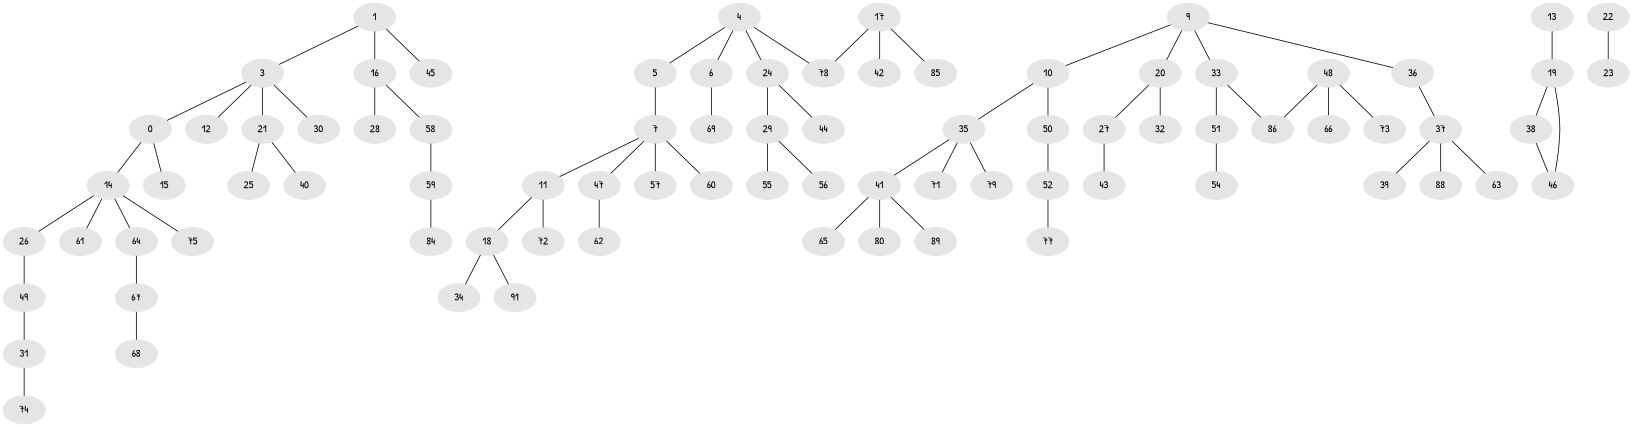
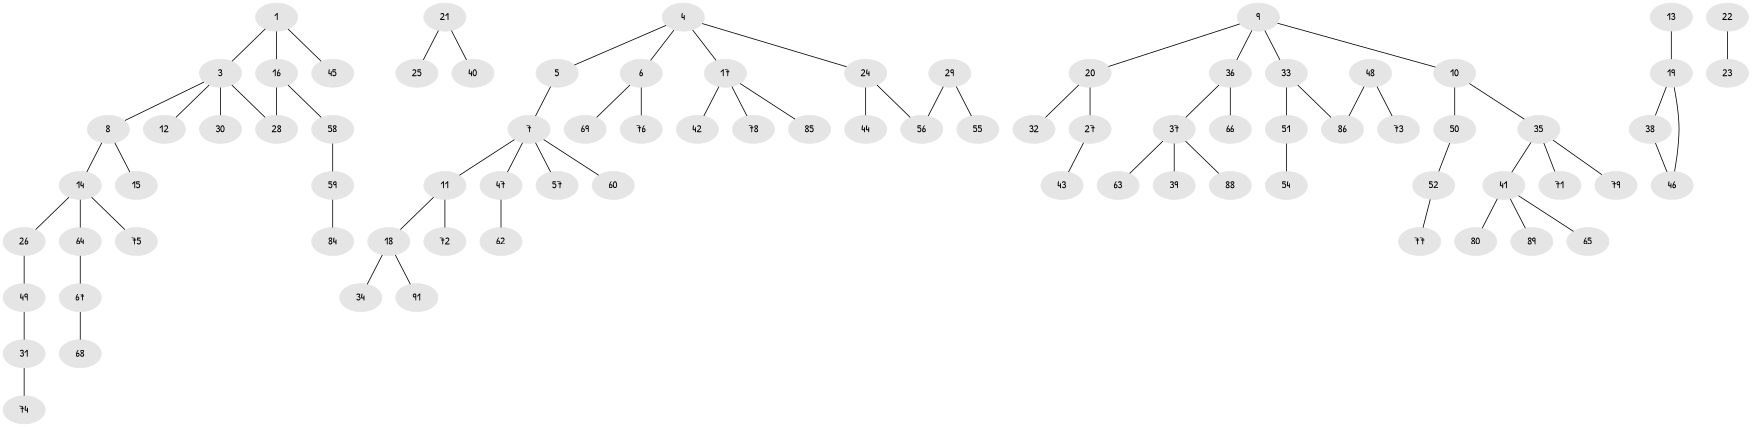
(782, 45) -> (704, 45)
(263, 101) -> (248, 101)
(767, 101) -> (894, 101)
(1328, 101) -> (1230, 101)
(150, 129) -> (108, 129)
none -> (641, 129)
(80, 242) -> none
